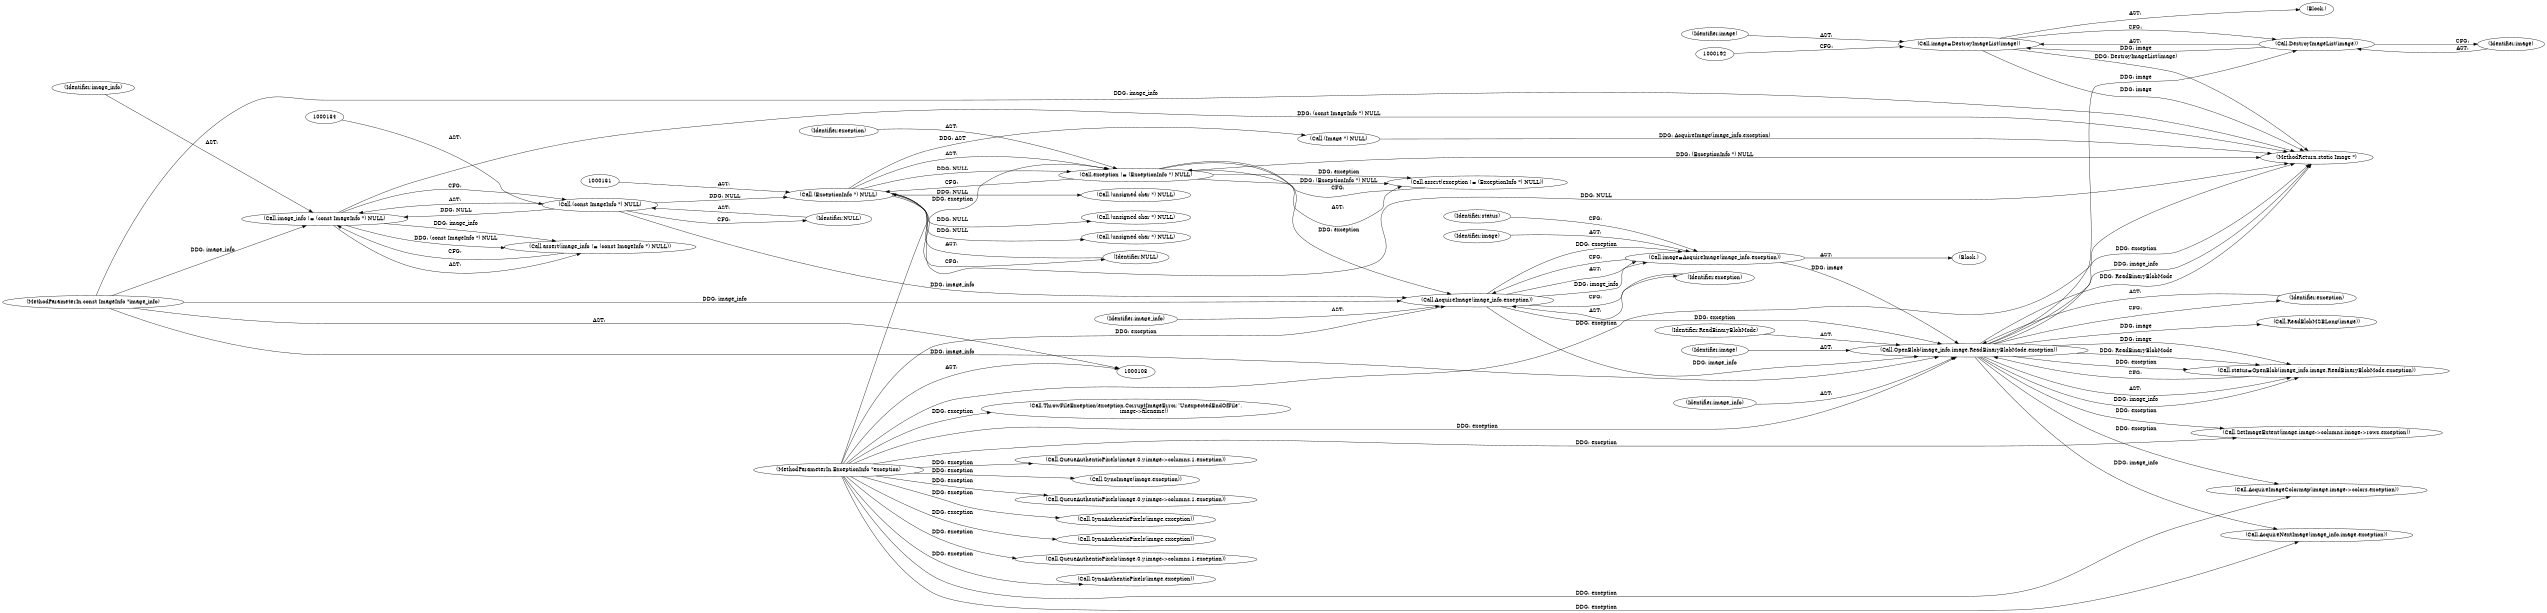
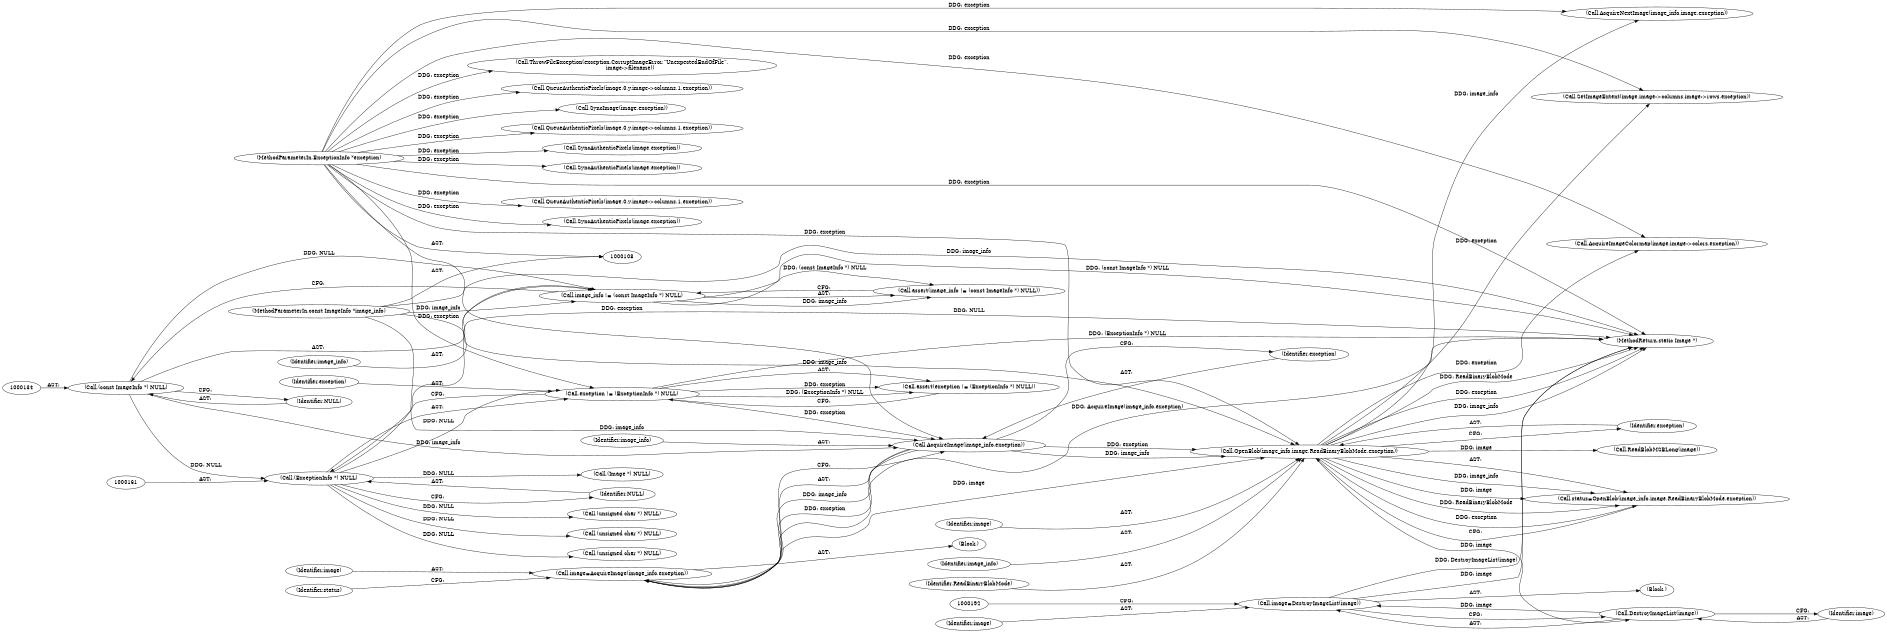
(952, 139) -> (439, 474)
(1824, 139) -> (1088, 432)
